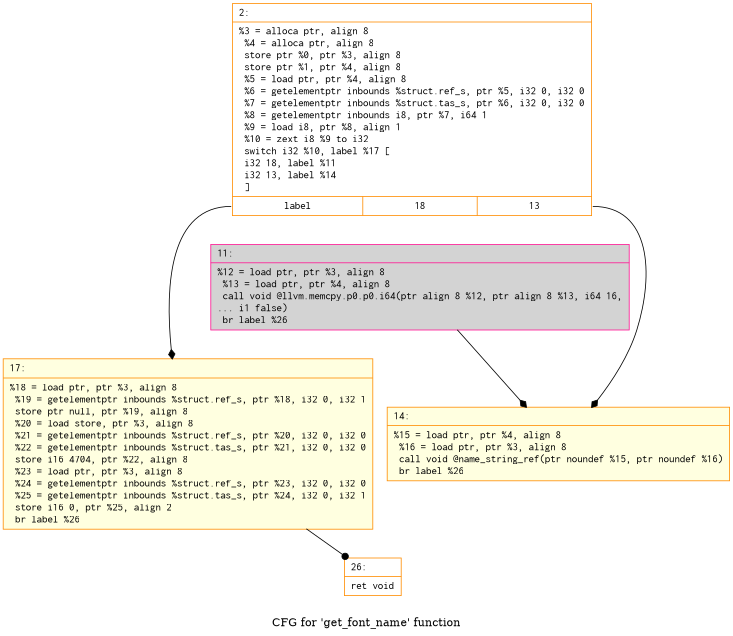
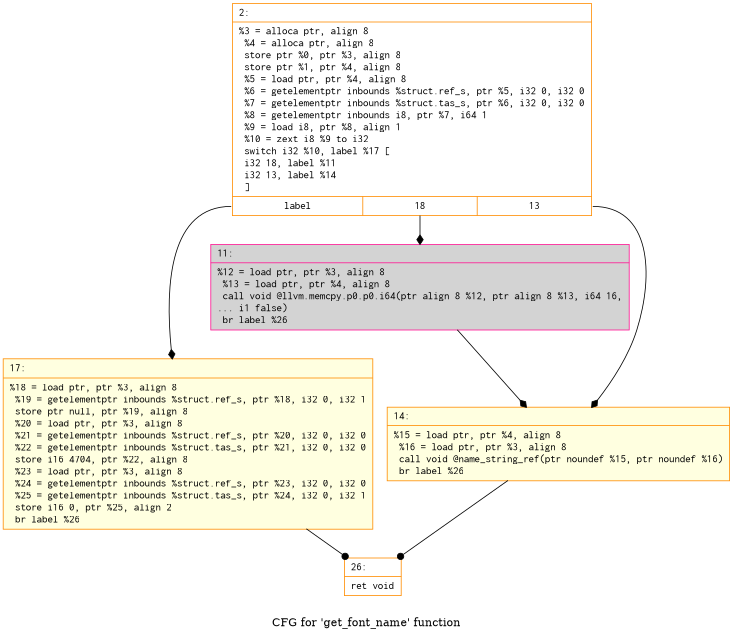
none -> (420, 225)
(102, 423) -> (96, 423)
none -> (456, 517)
